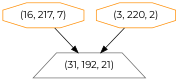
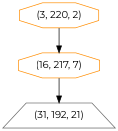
(115, 38) -> (59, 37)
